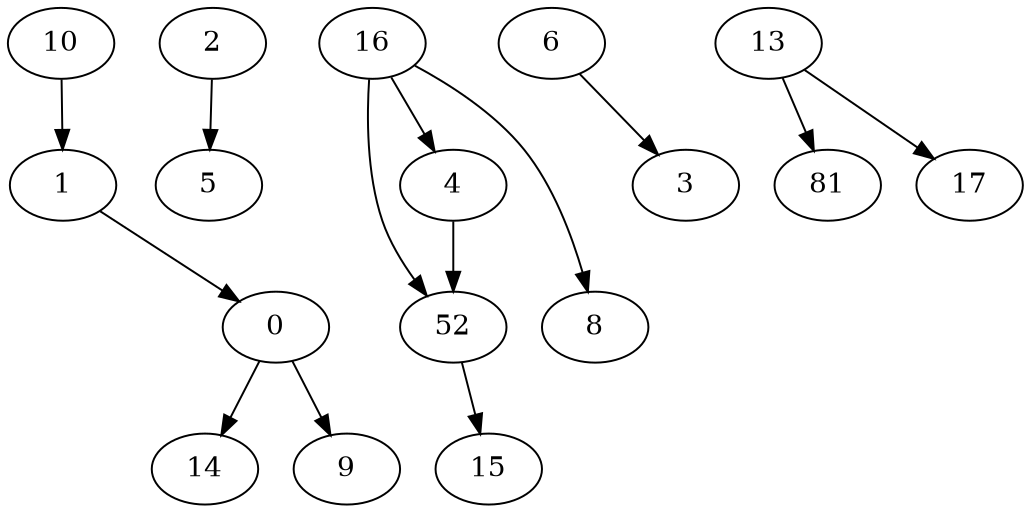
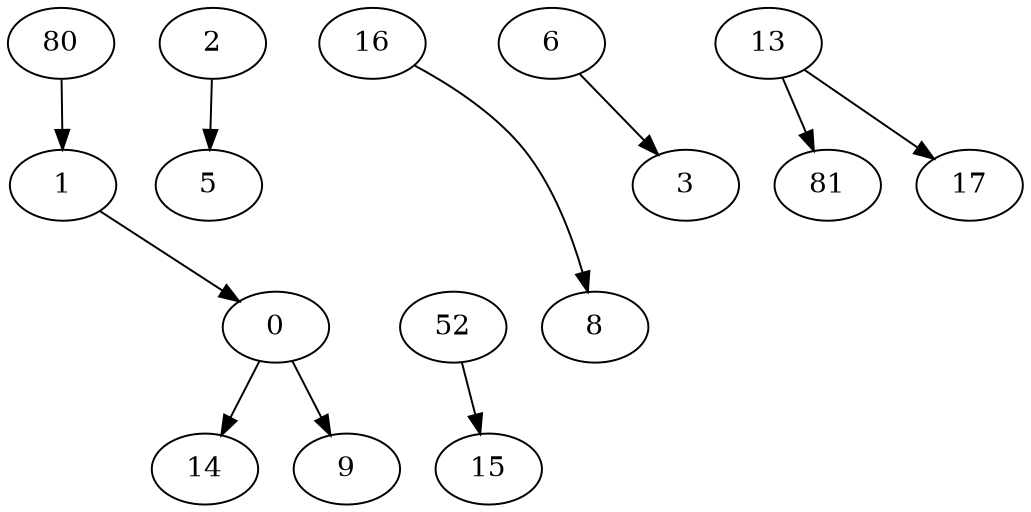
(61, 43) -> (61, 43)
(373, 184) -> none
(453, 185) -> none
